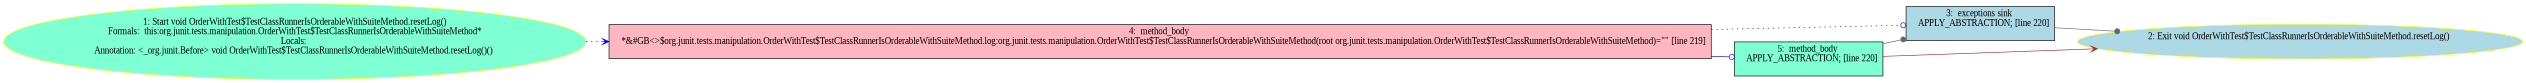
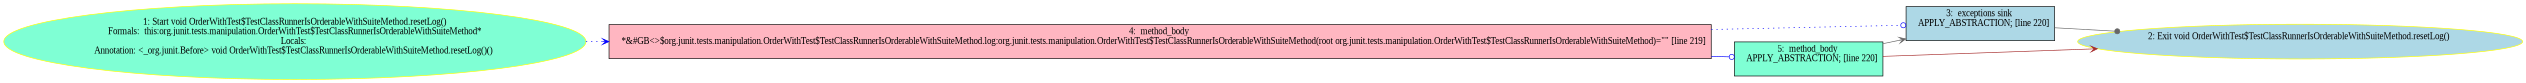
(1892, 42) -> (1892, 42)
